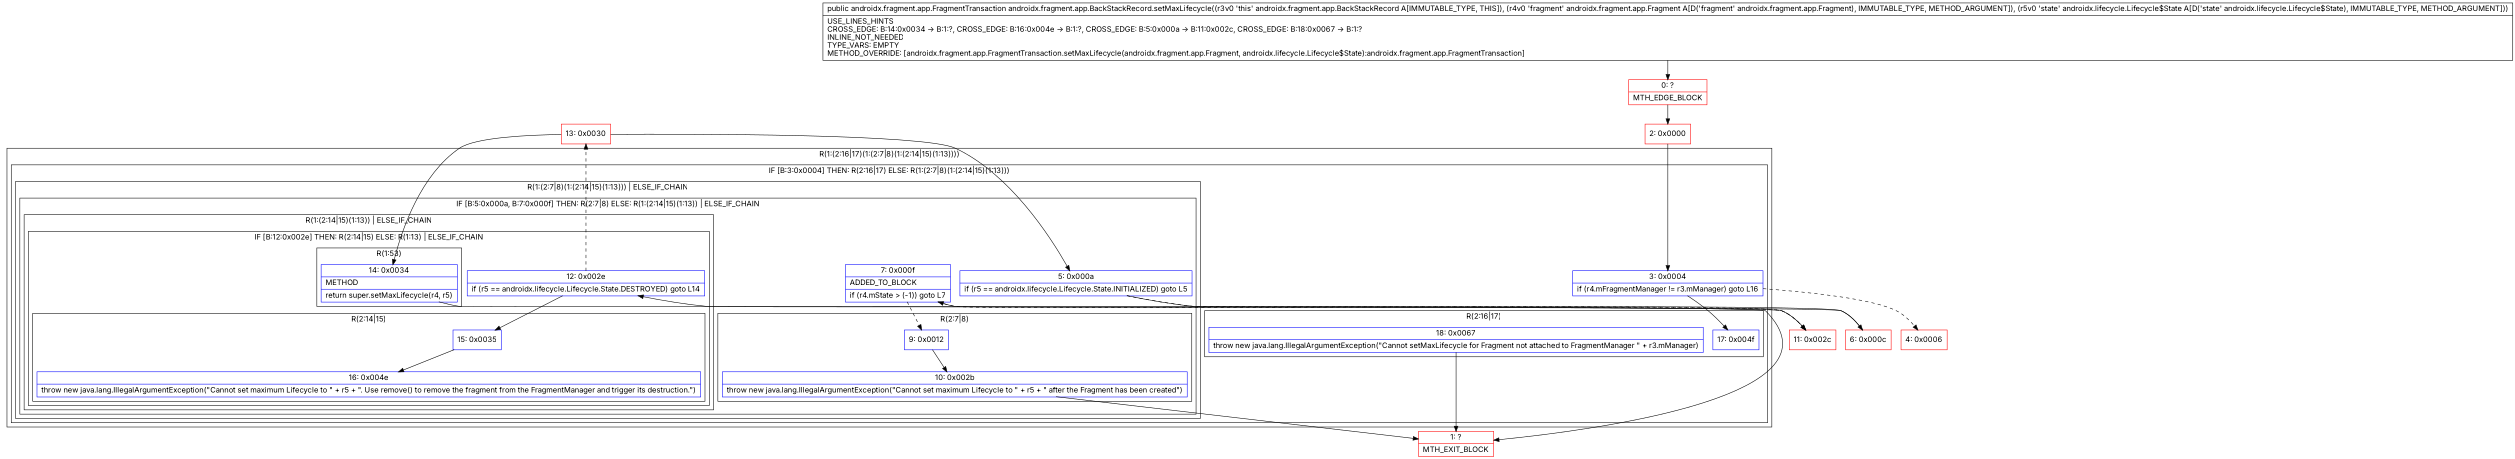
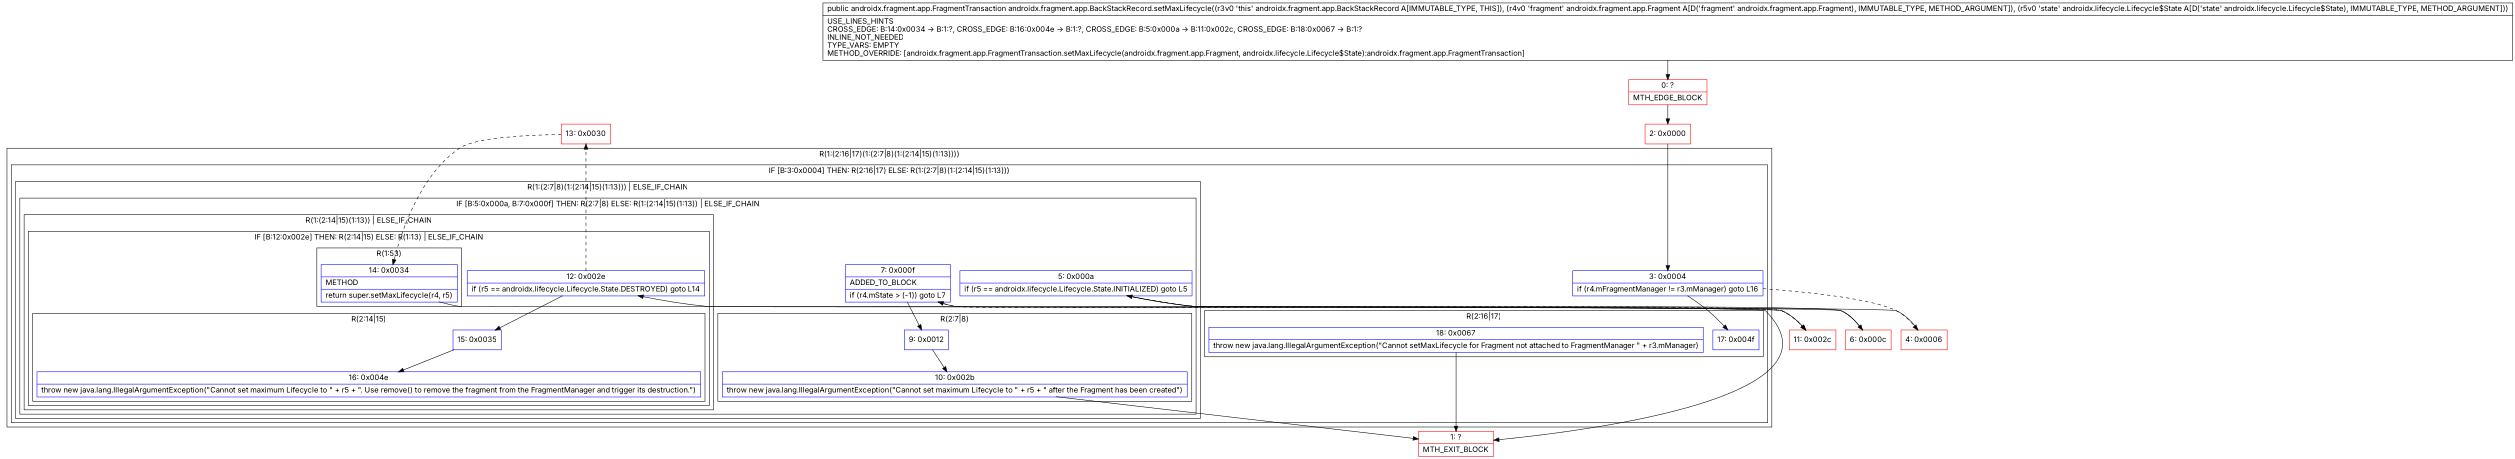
(866, 138) -> (1529, 307)
(449, 157) -> (449, 157)
(915, 317) -> (915, 317)
